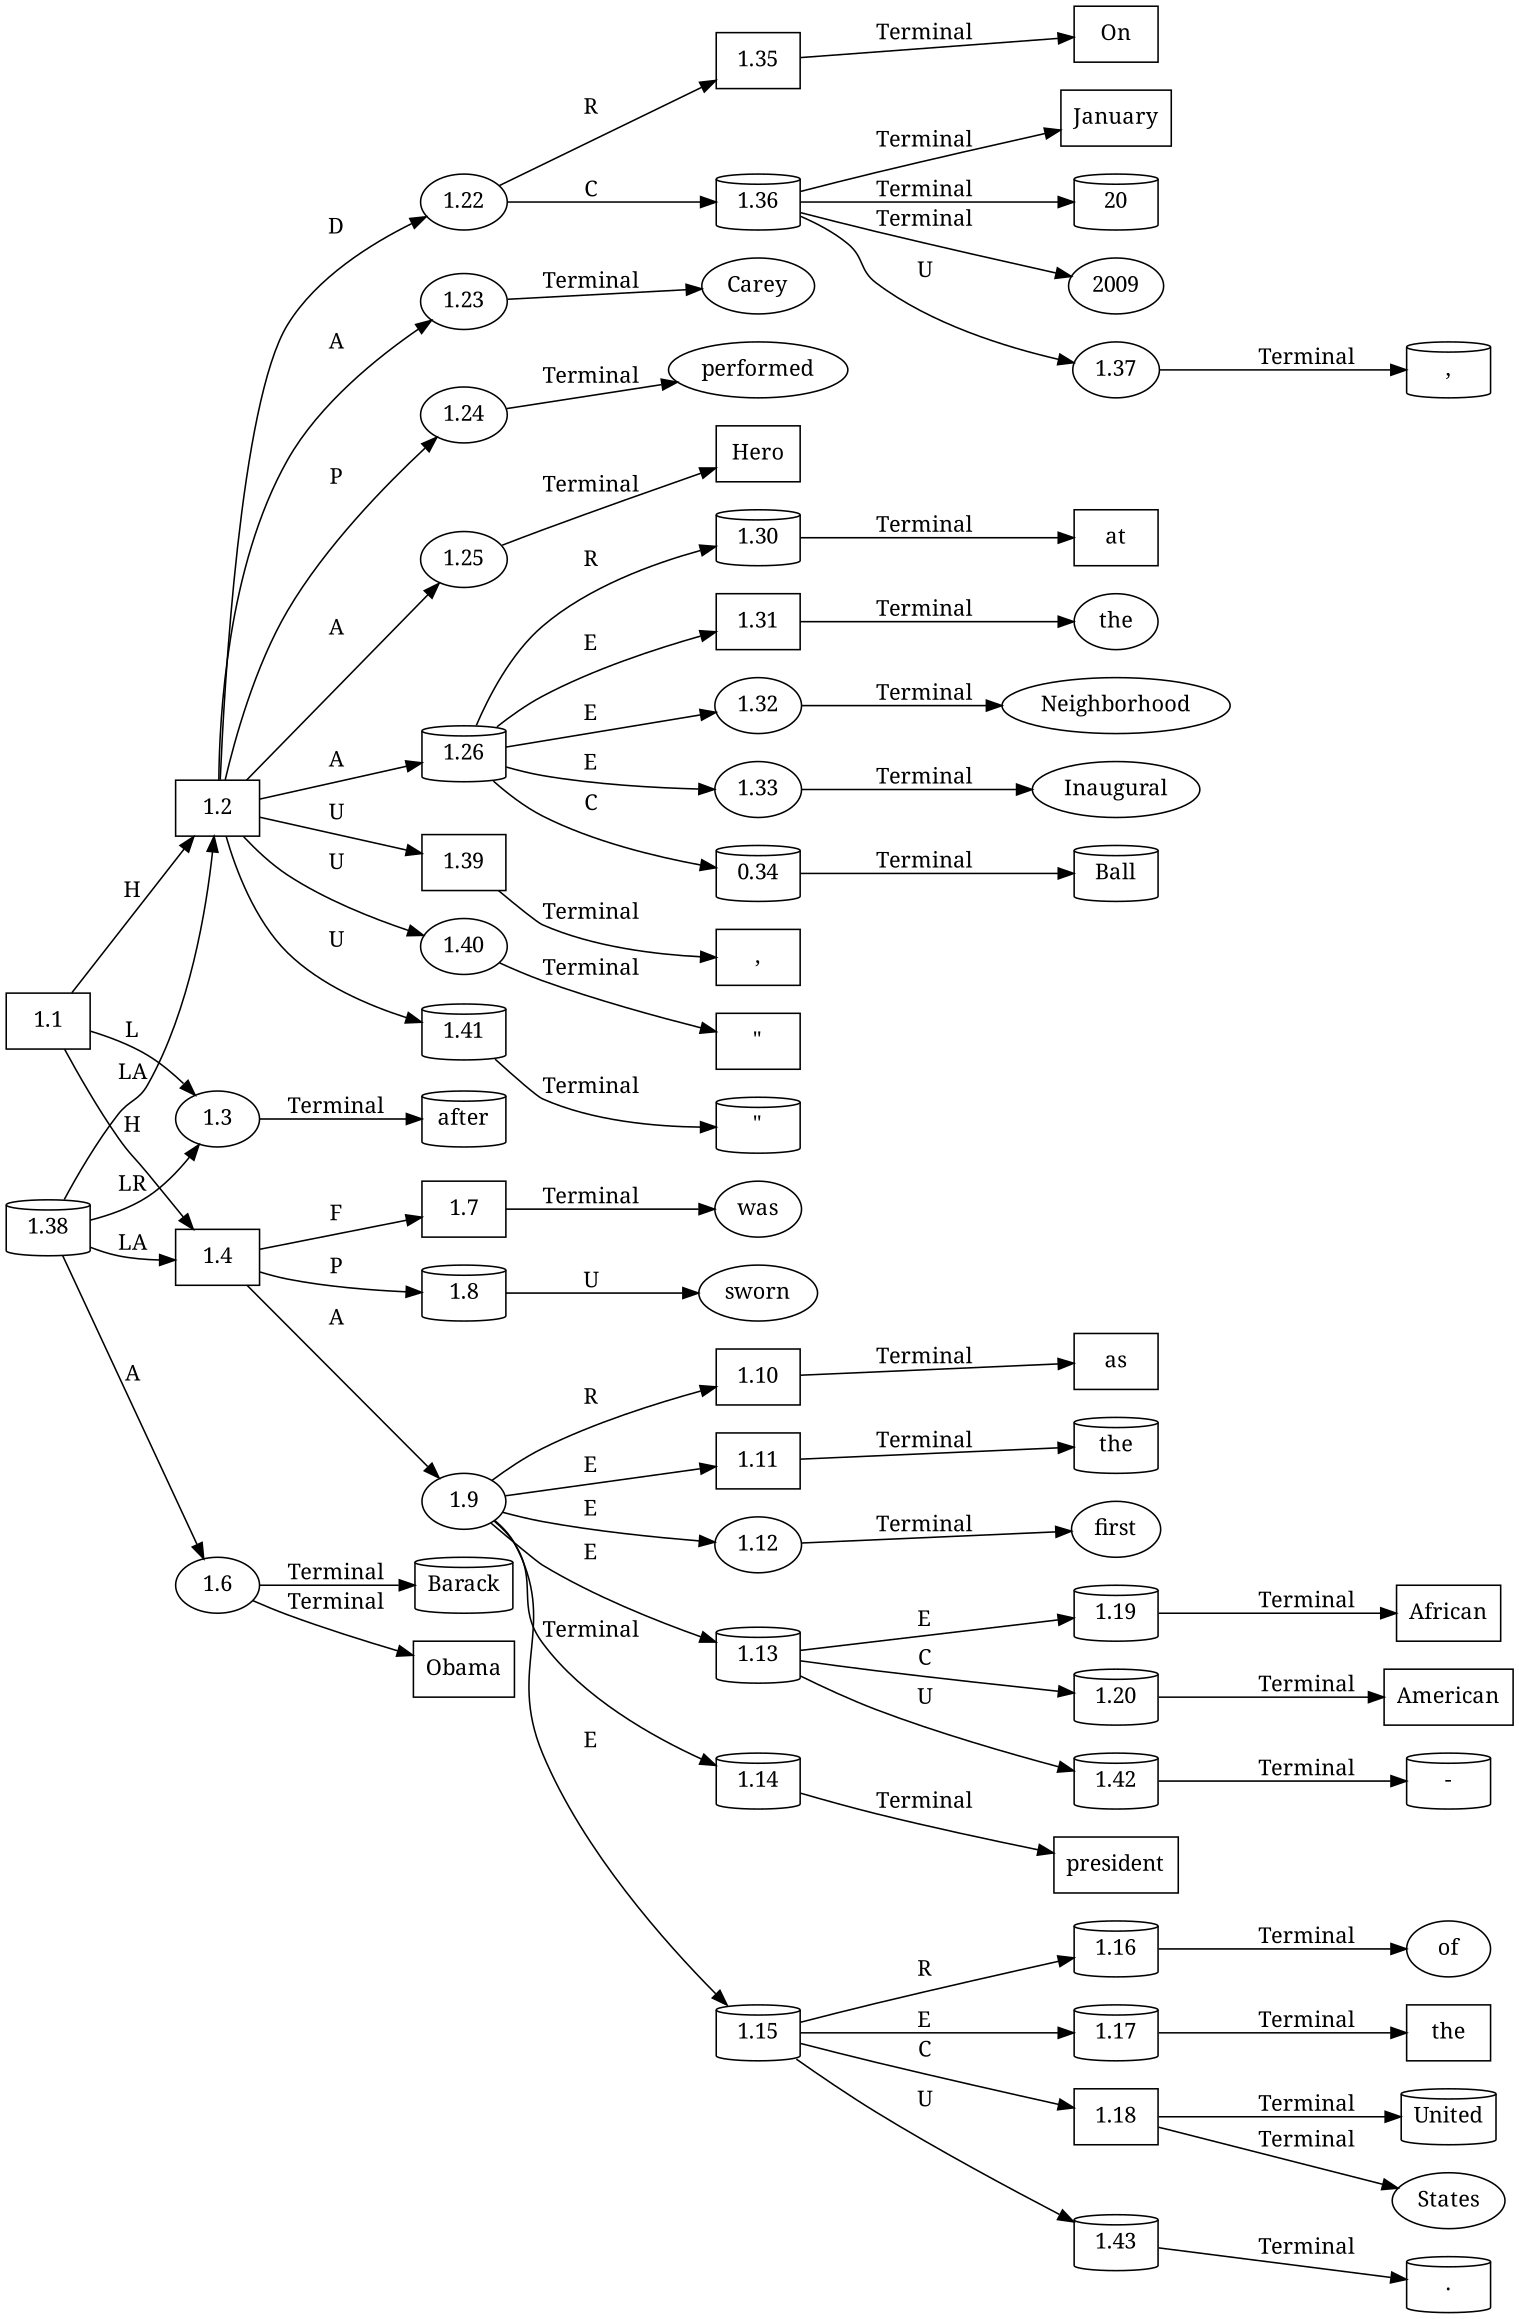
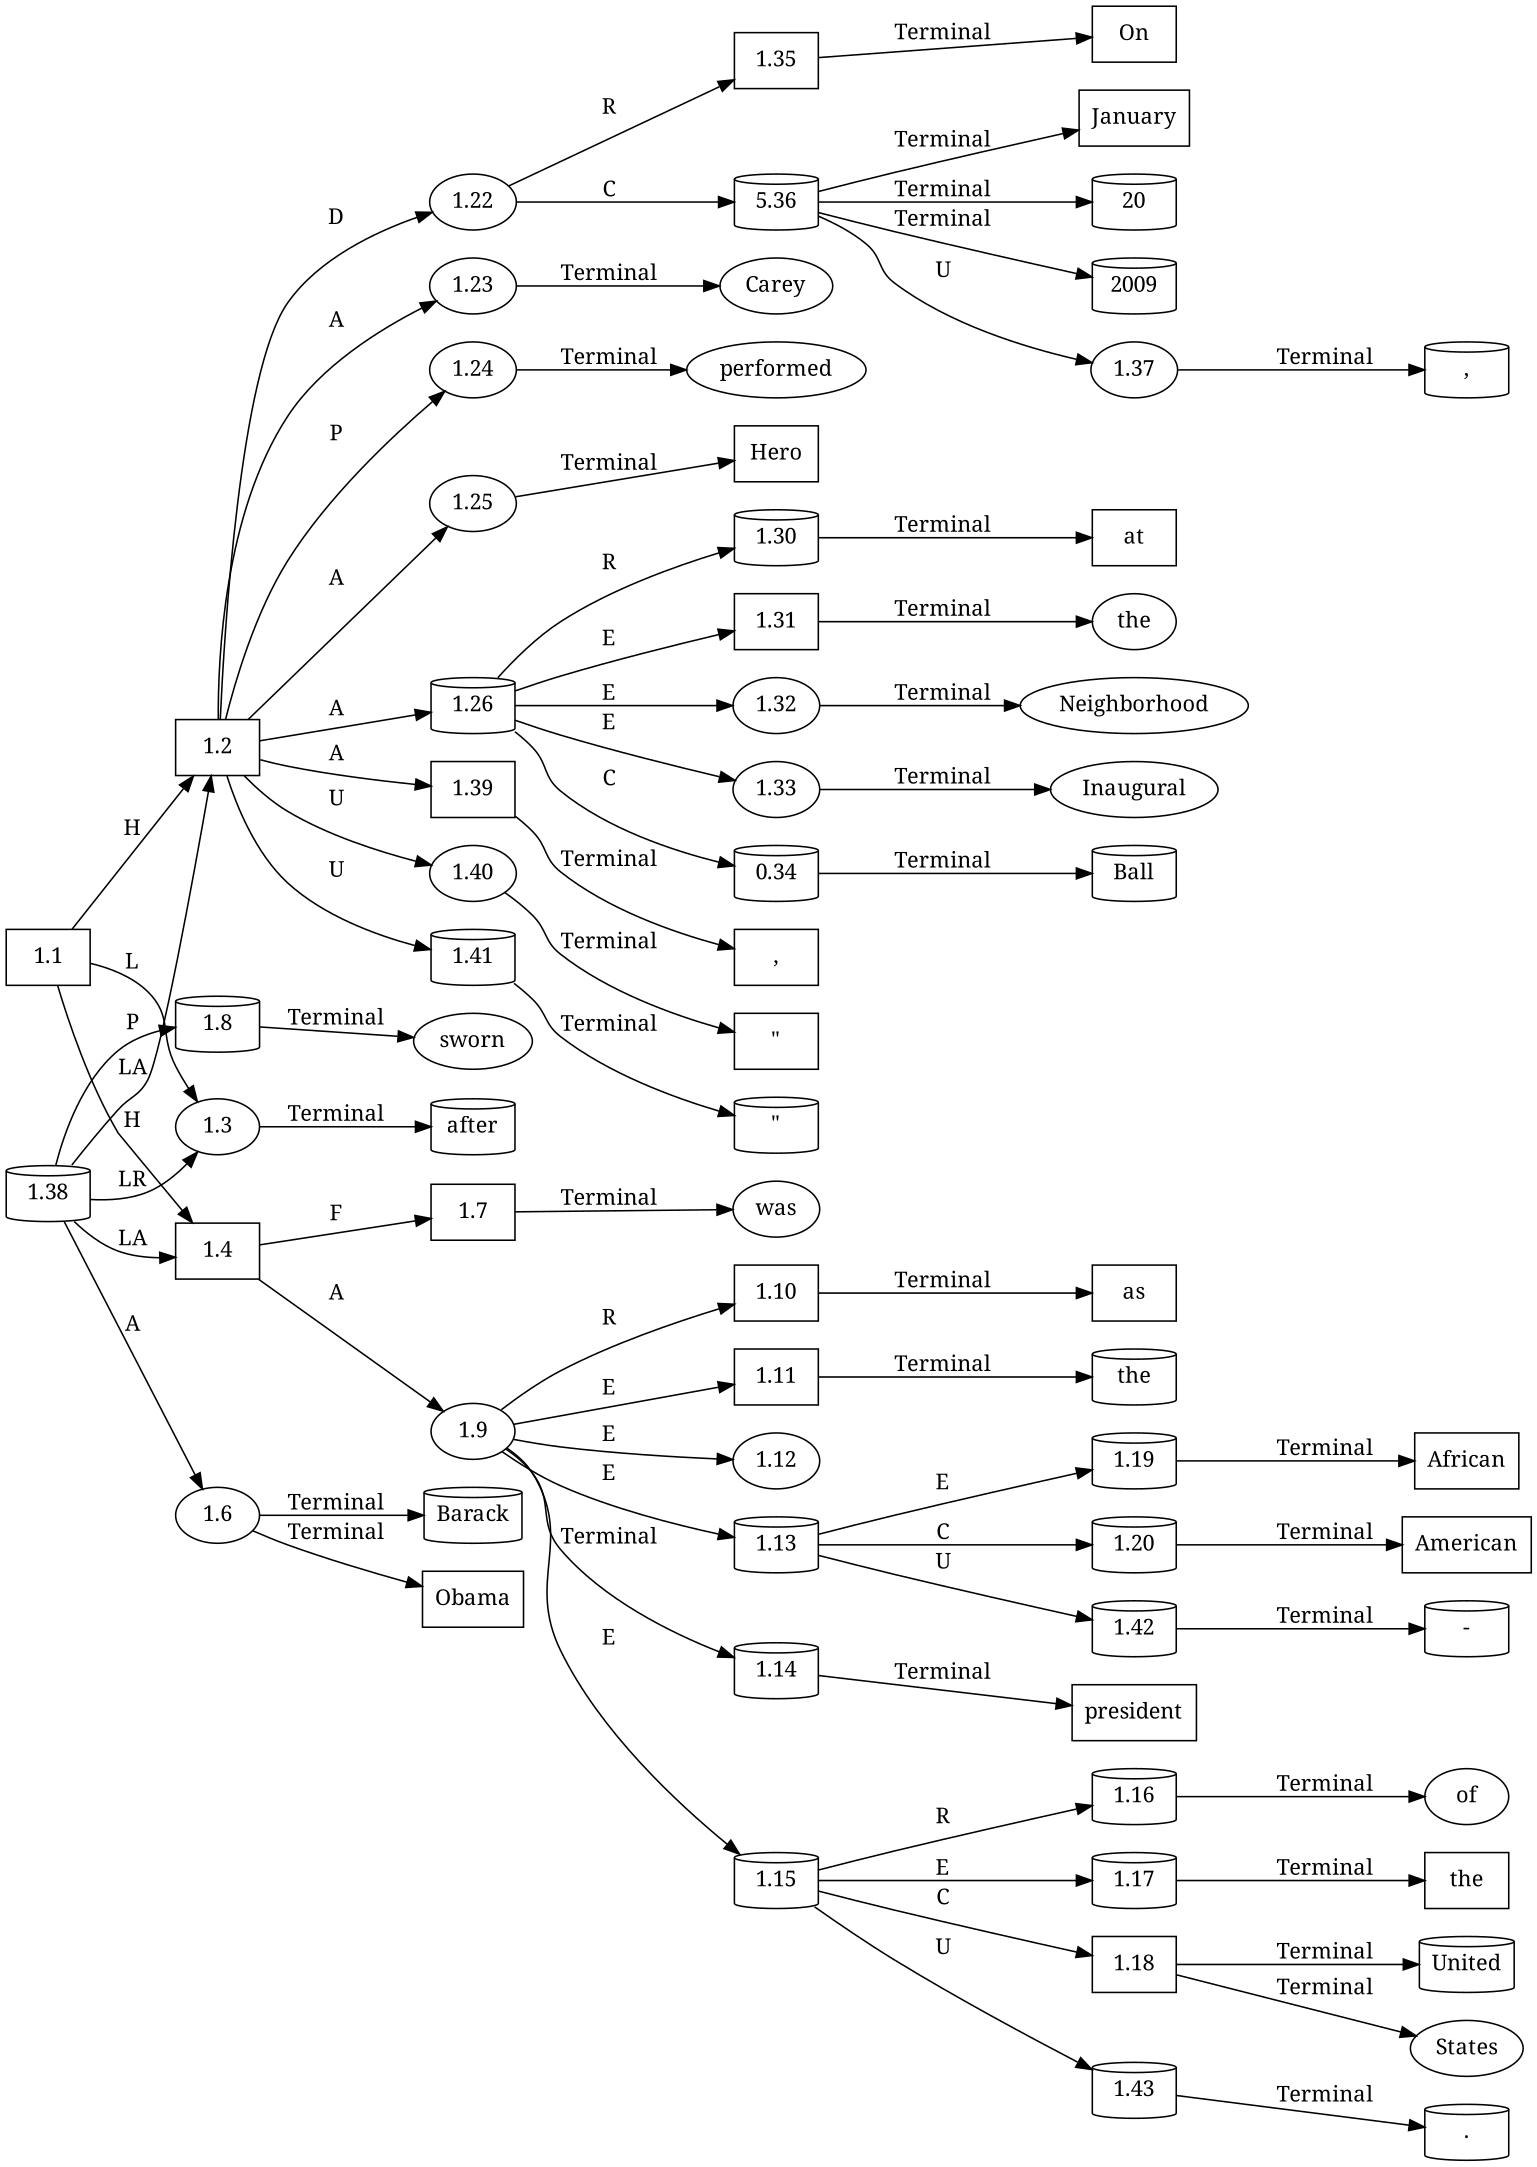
(758, 202) -> (776, 202)
(1116, 286) -> (1134, 286)
(336, 814) -> (336, 755)
(591, 1281) -> (336, 1019)
(332, 1286) -> (85, 1091)
(1116, 1529) -> none
